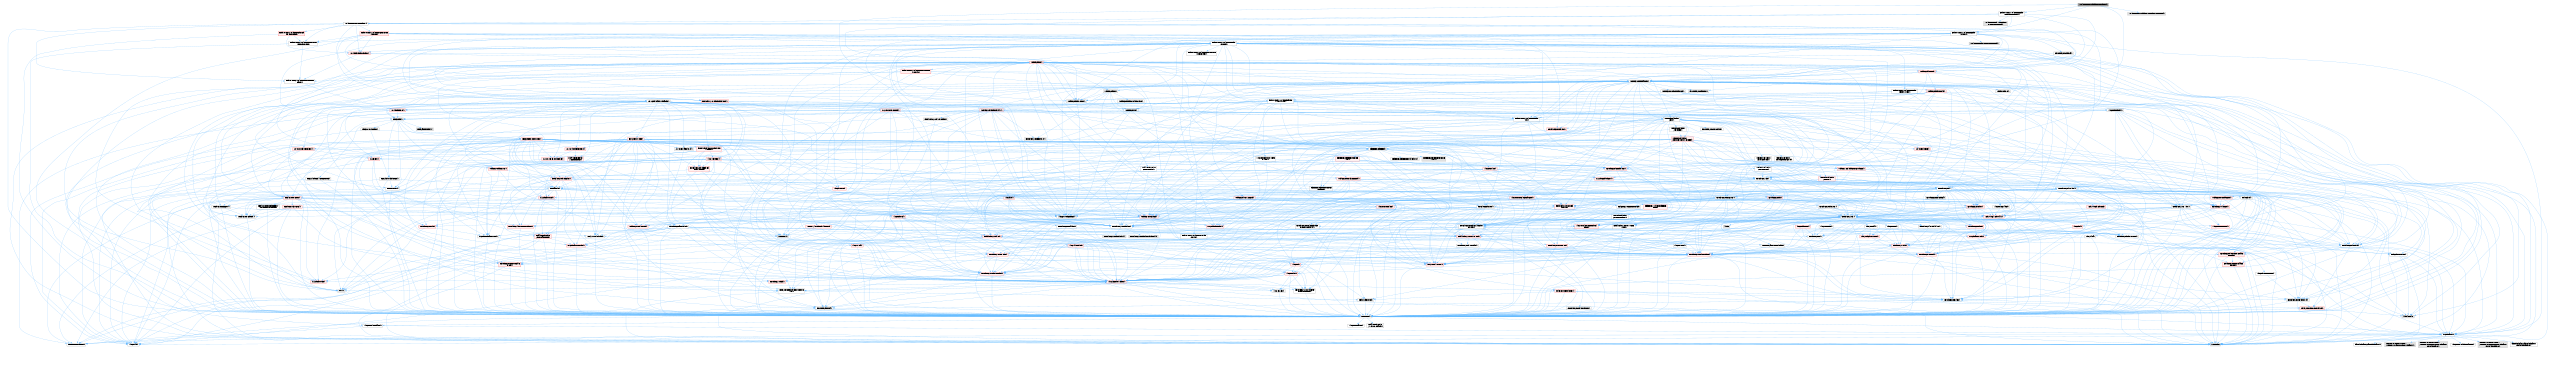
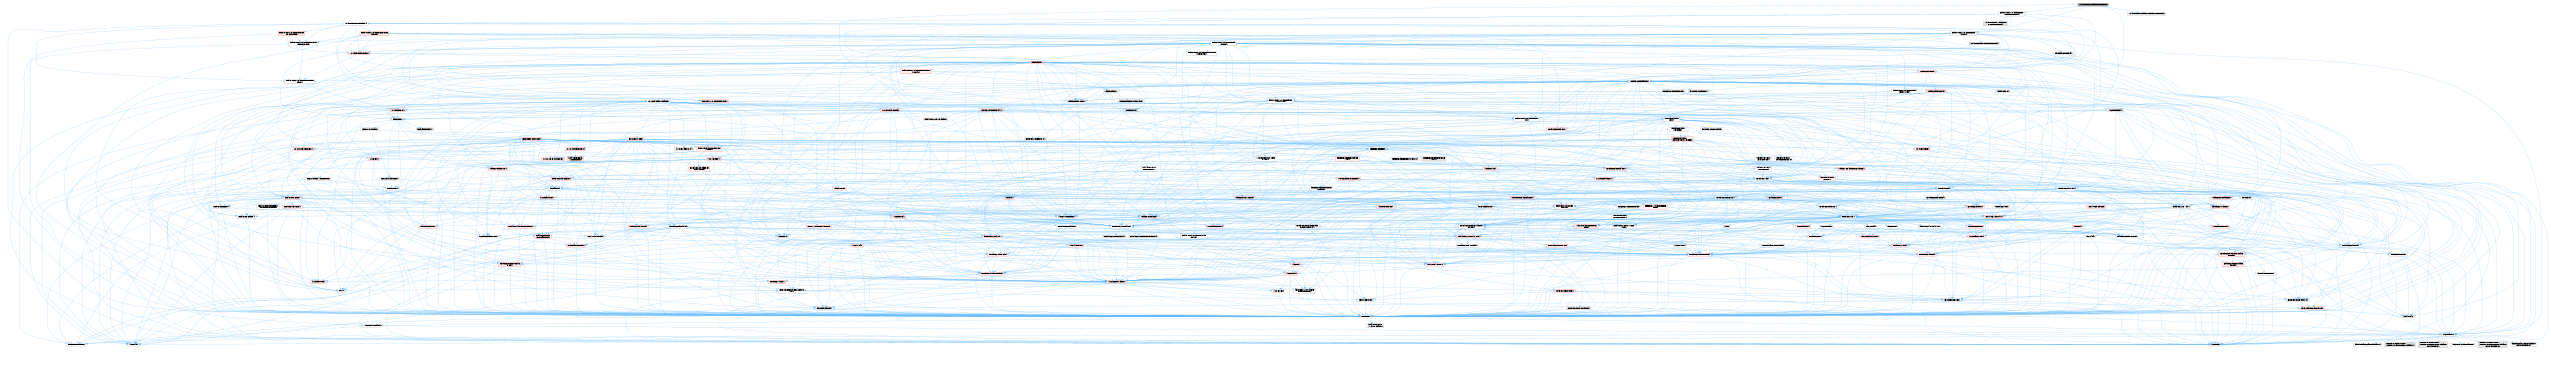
(1356, 326) -> none
